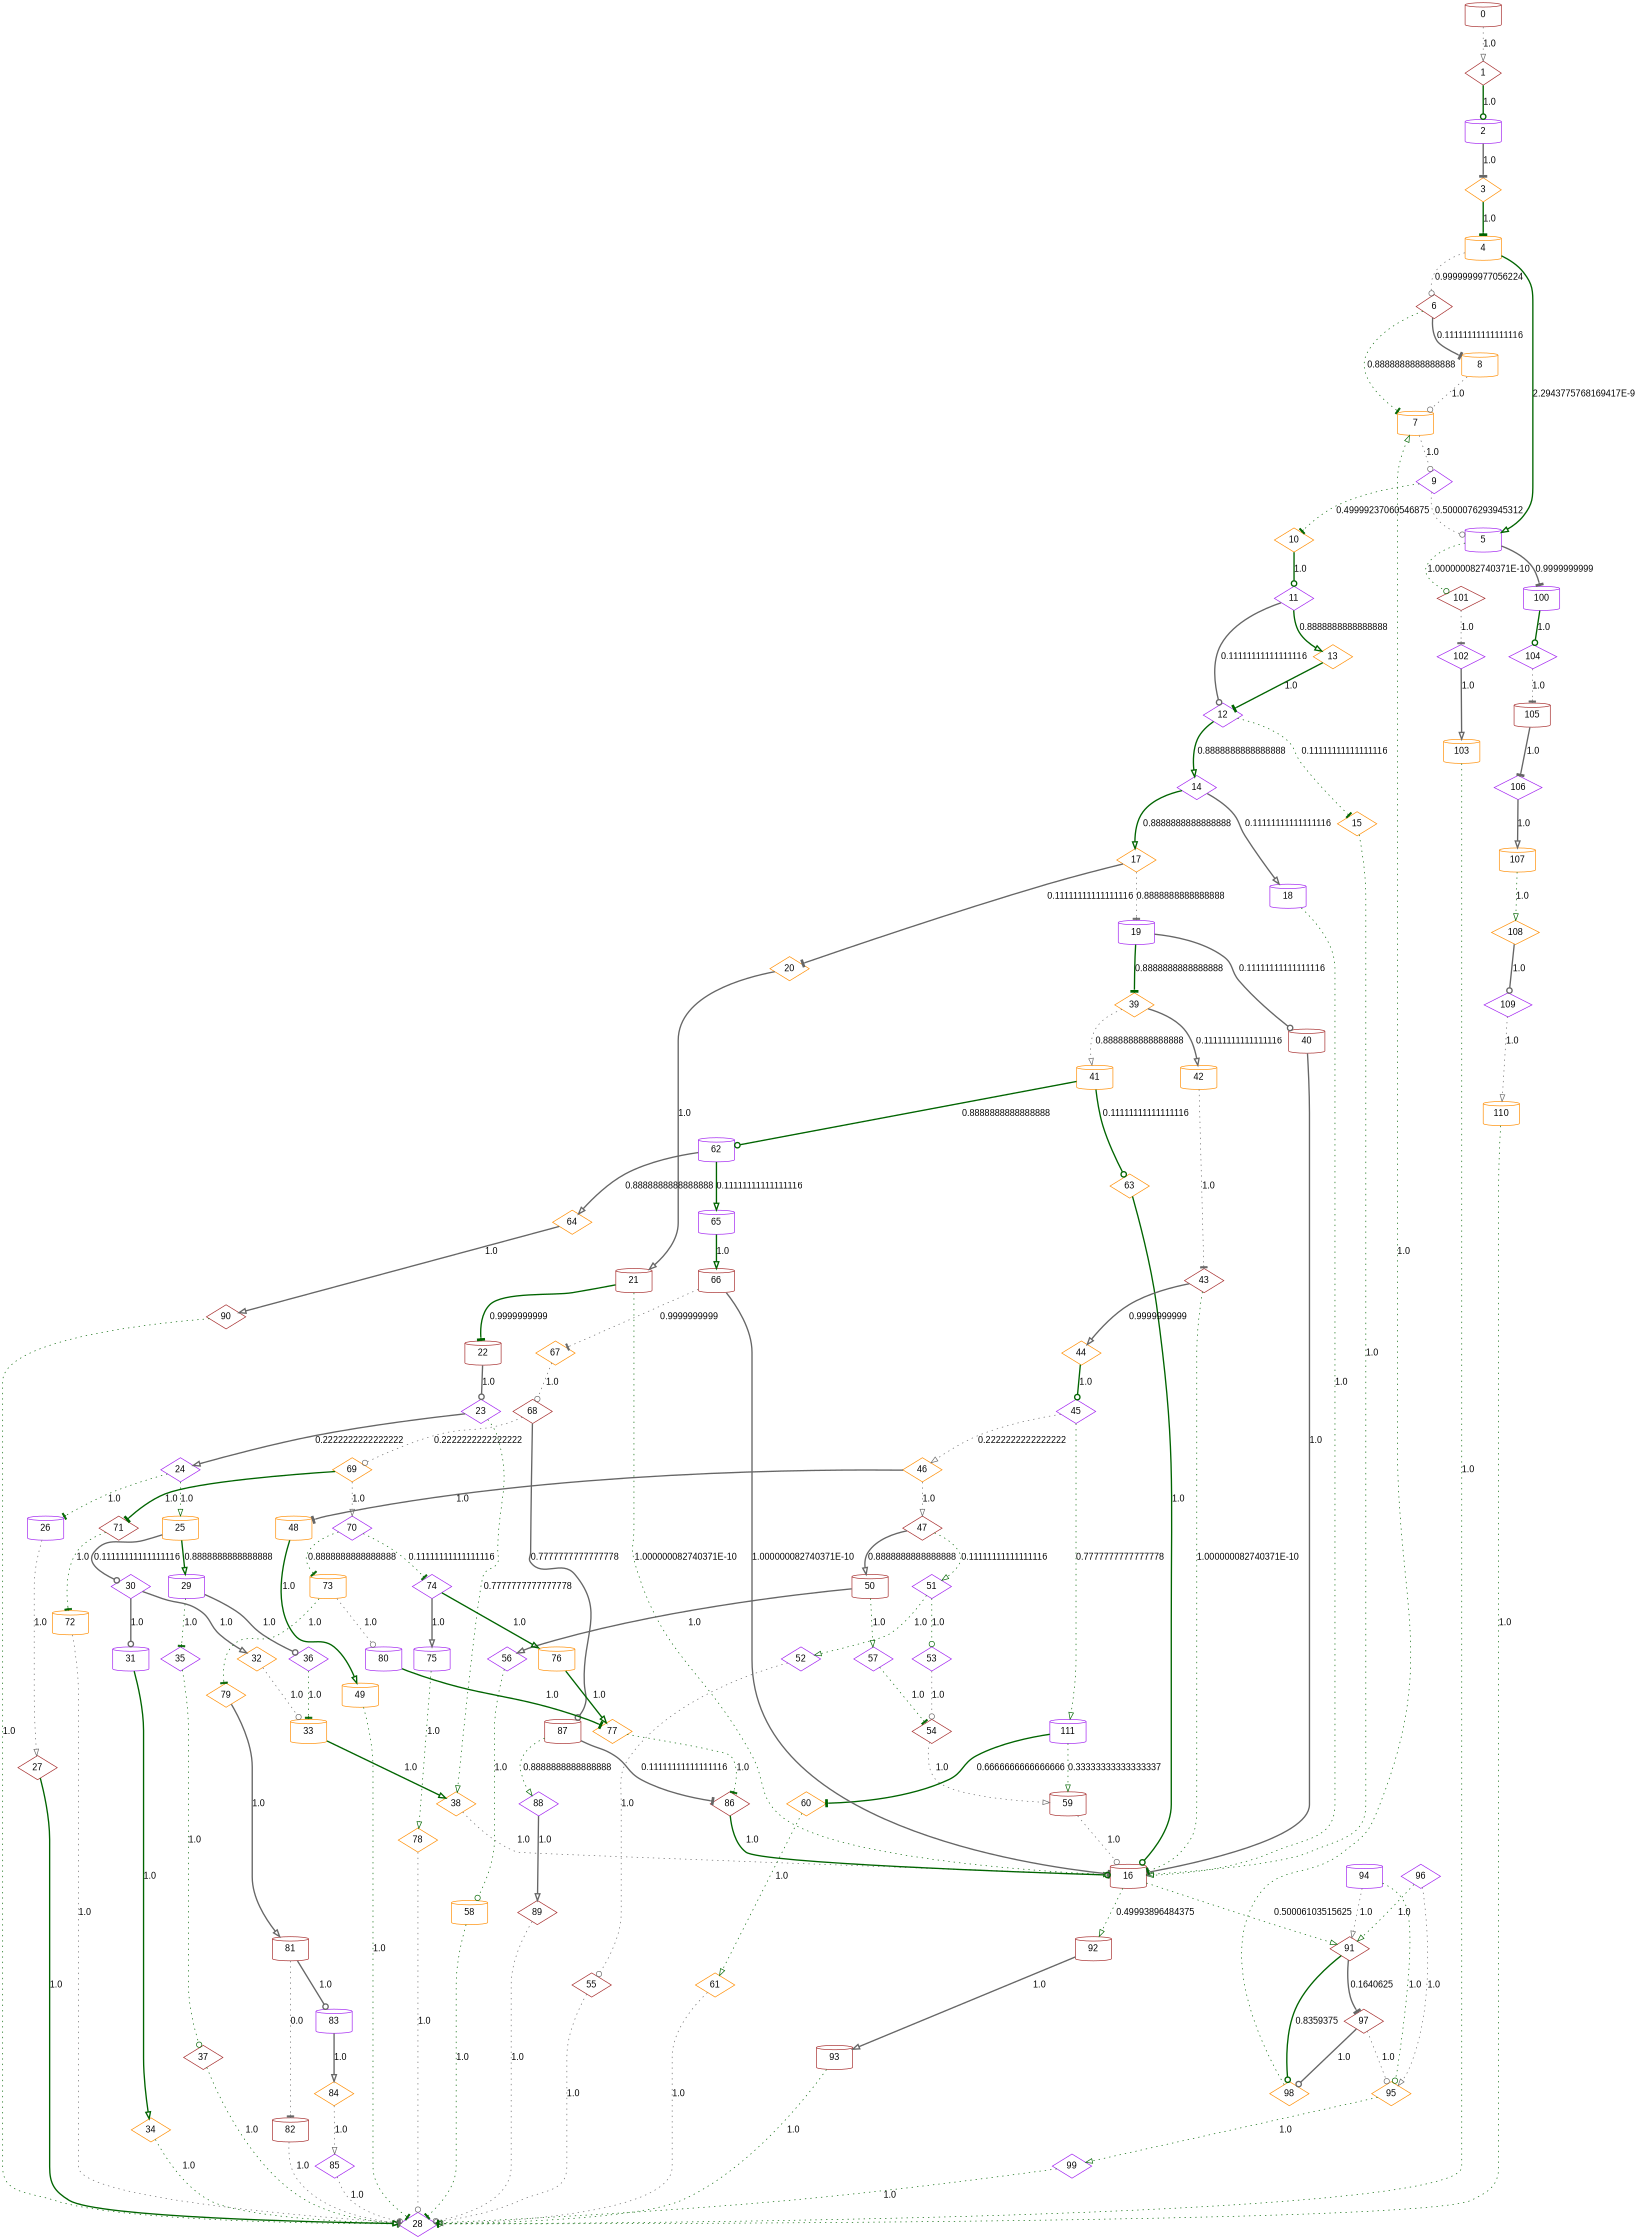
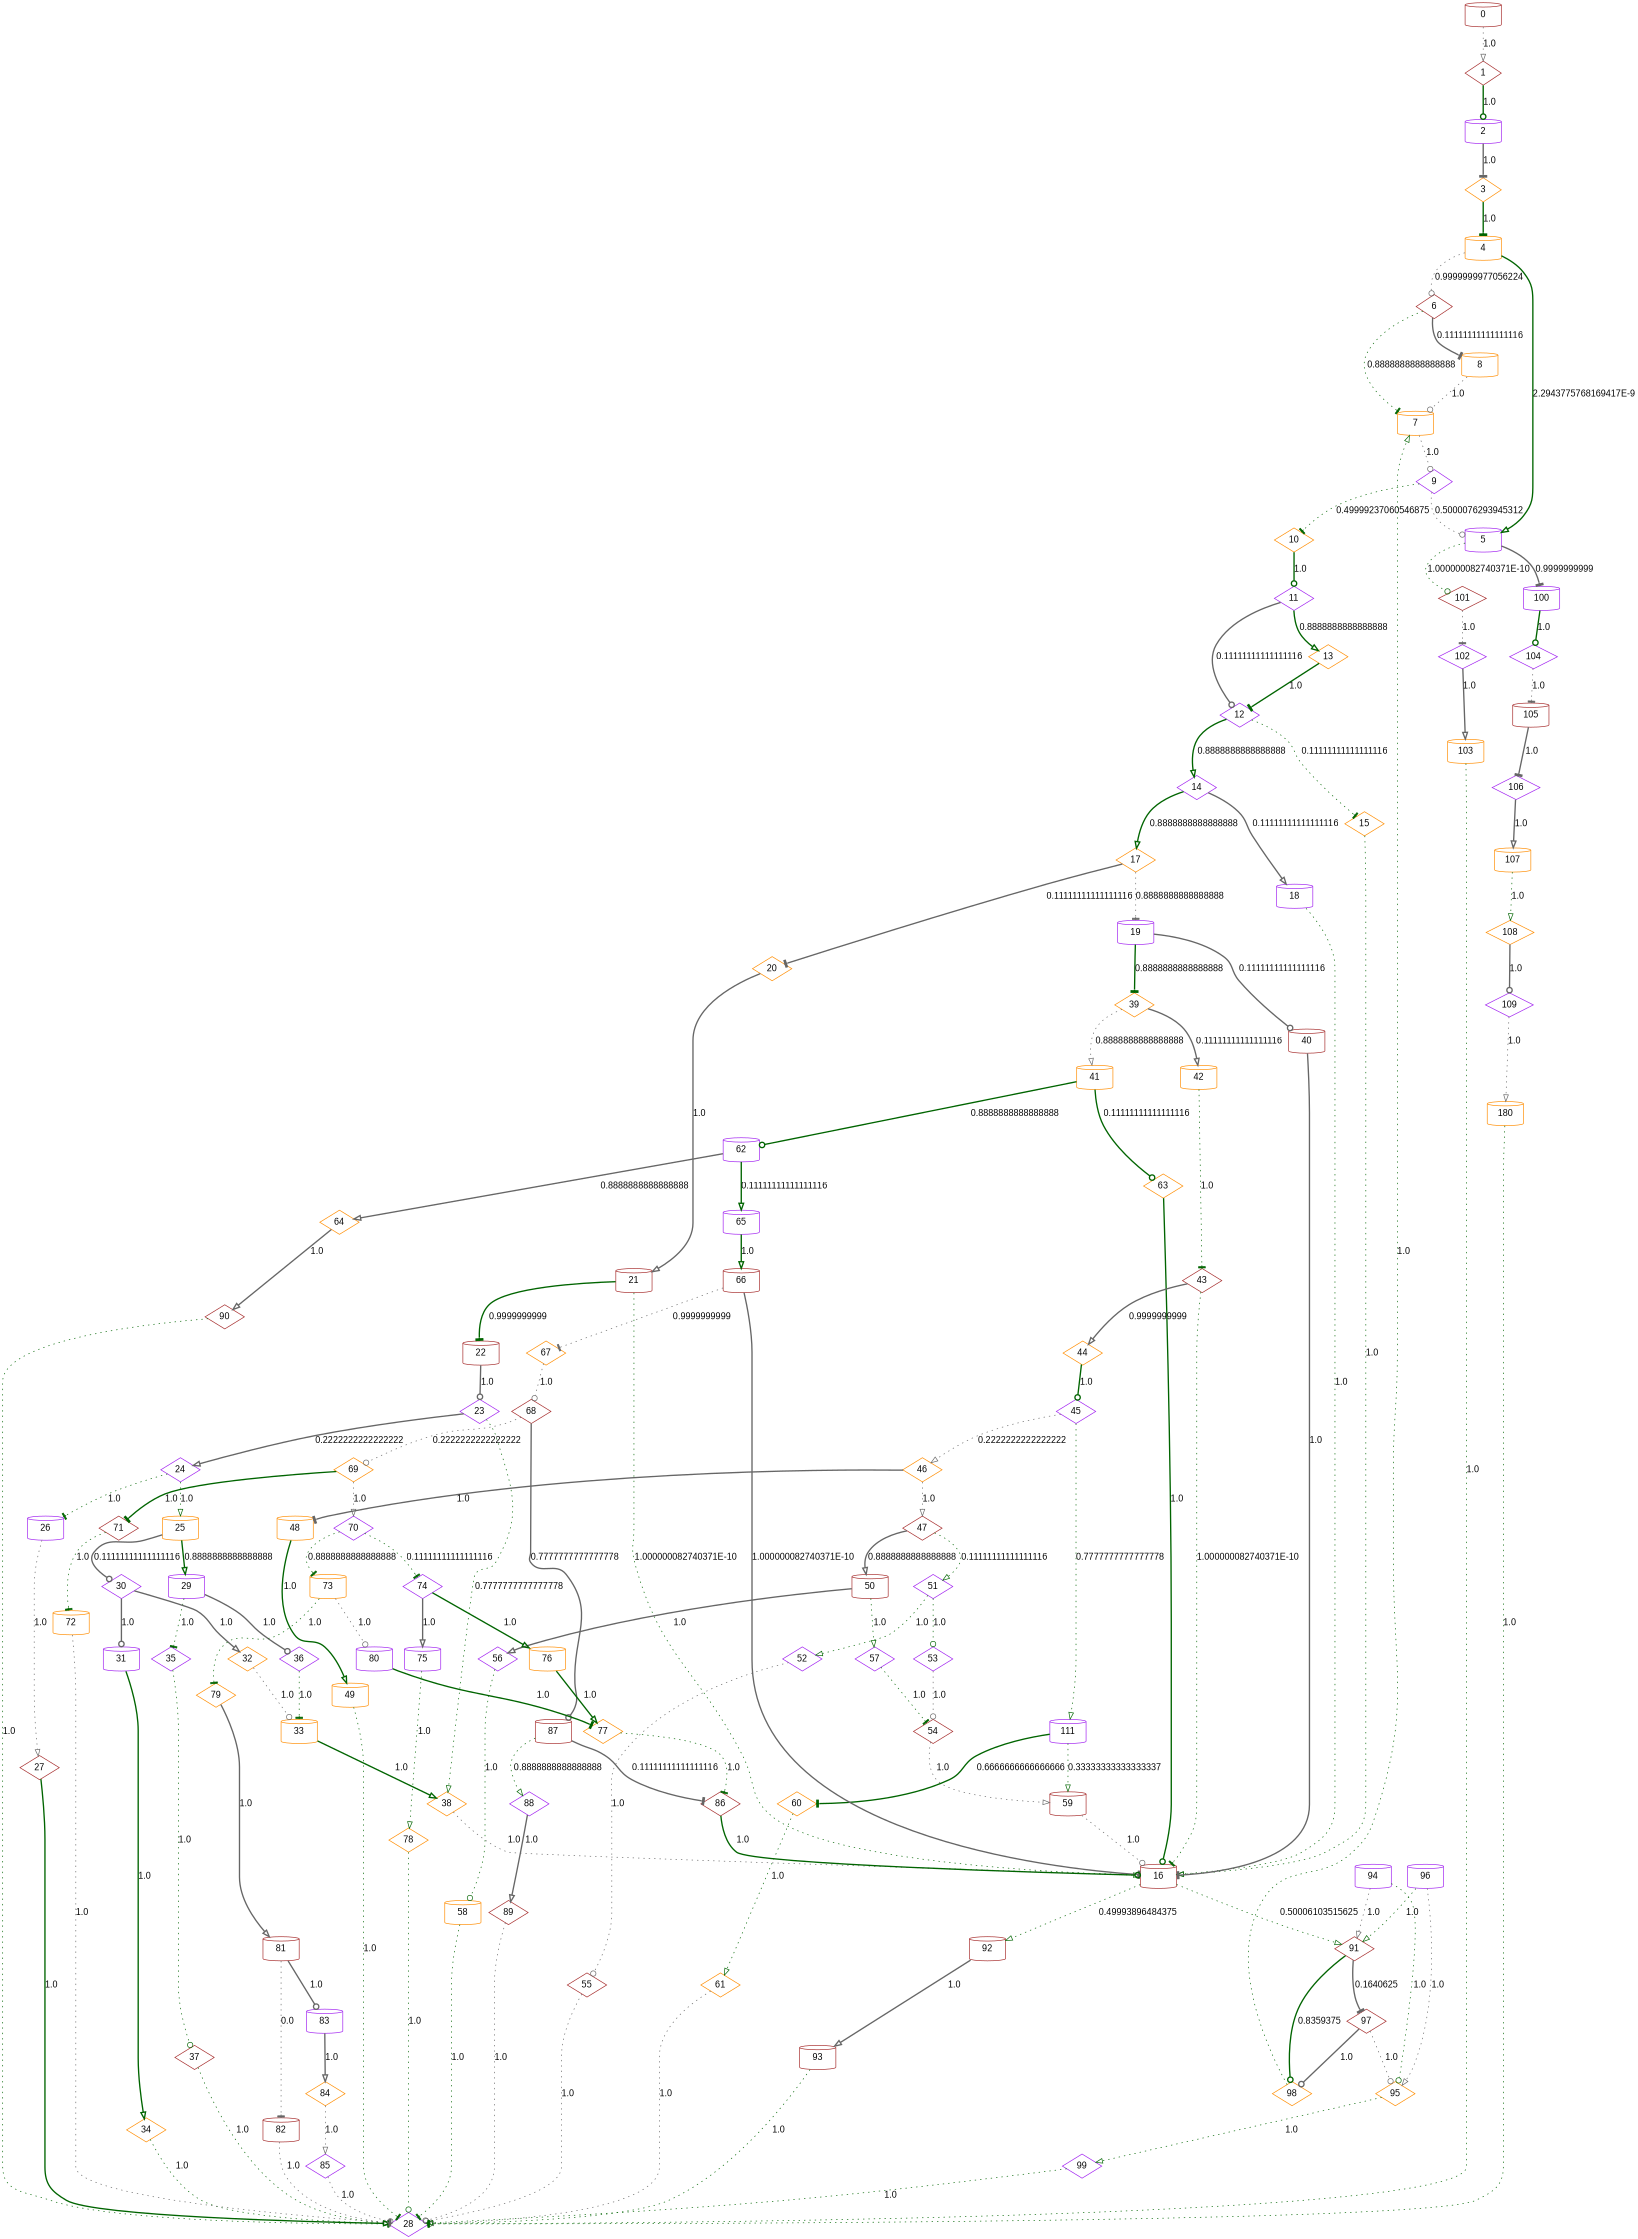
(1501, 1114) -> (1505, 1114)
(1201, 1177) -> (1200, 1177)
(1421, 1876) -> (1426, 1876)
(418, 2030) -> (409, 2030)
